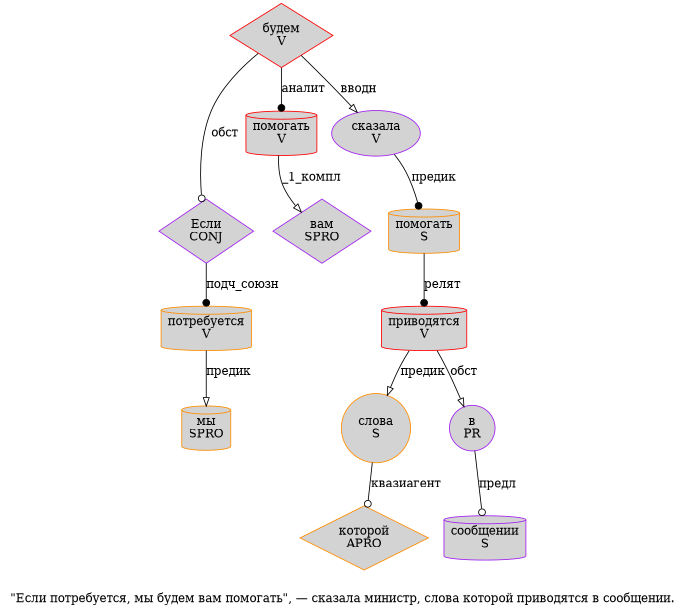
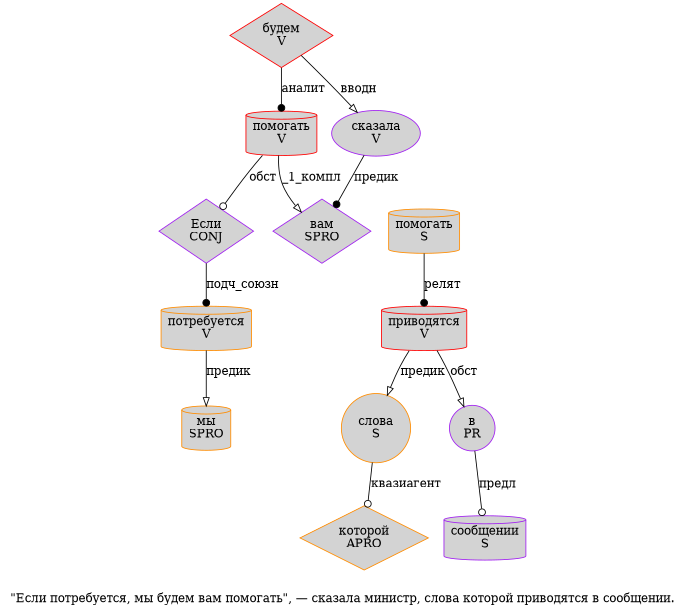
(209, 116) -> (243, 179)
(408, 177) -> (351, 178)
